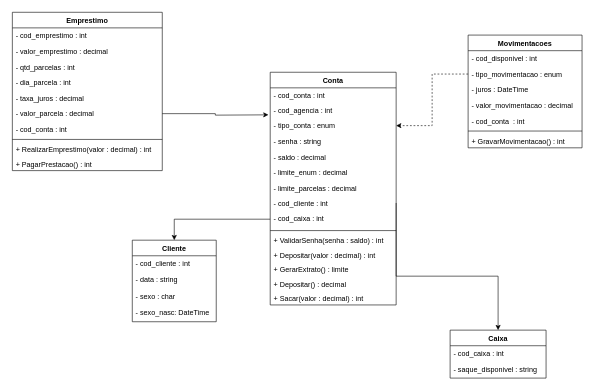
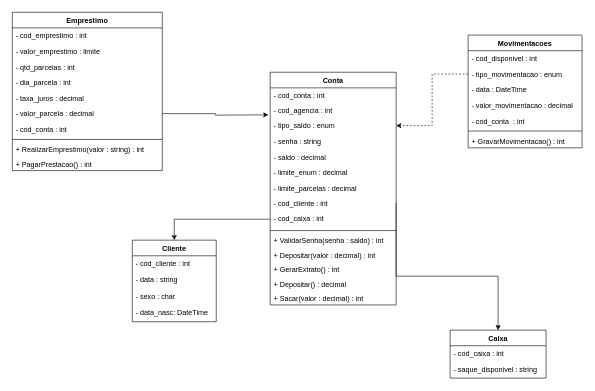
(65, 52) -> (62, 52)
(503, 90) -> (501, 90)
(307, 126) -> (306, 126)
(89, 150) -> (88, 150)
(317, 270) -> (313, 270)
(174, 313) -> (174, 313)
